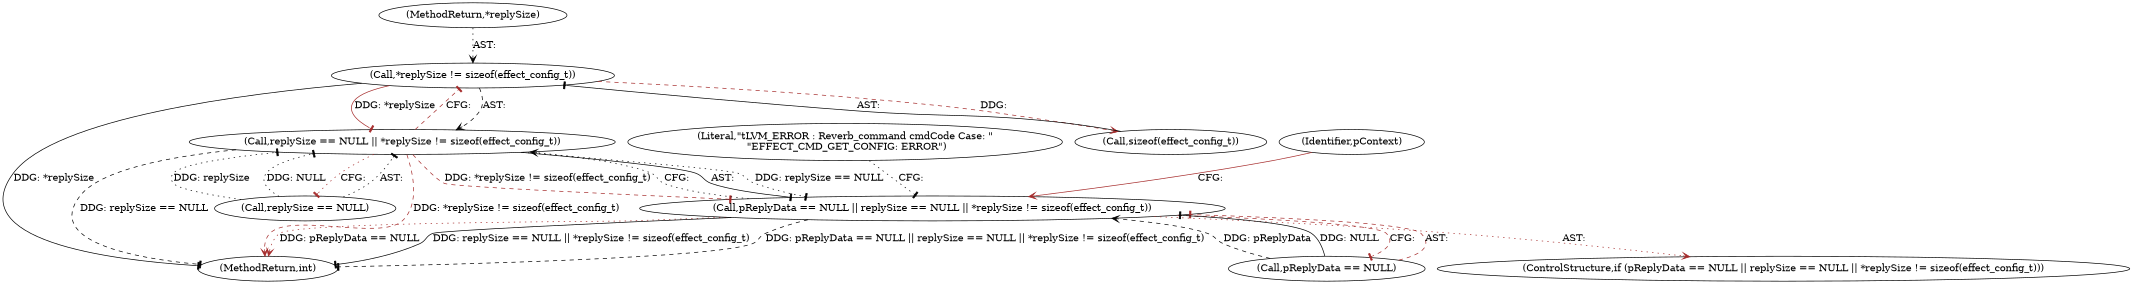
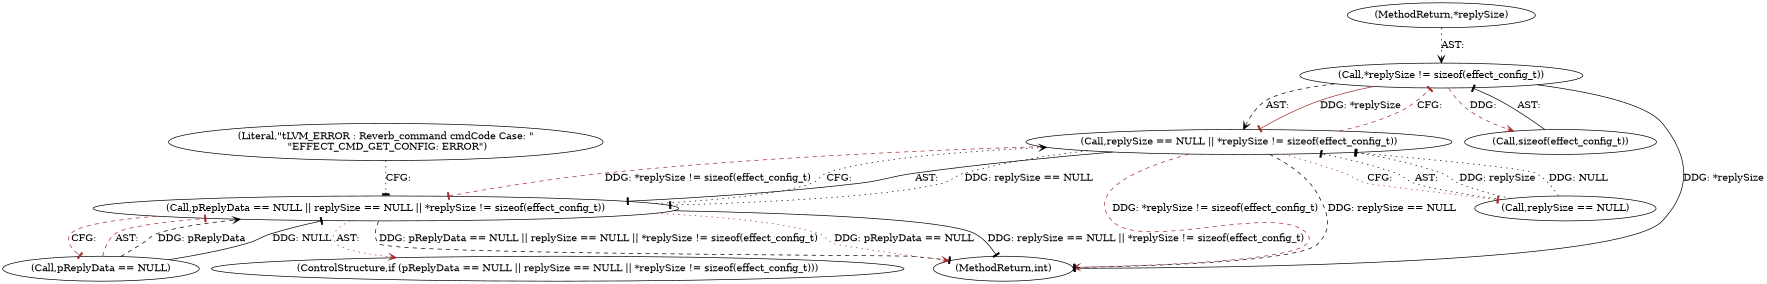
(1352, 142) -> none
